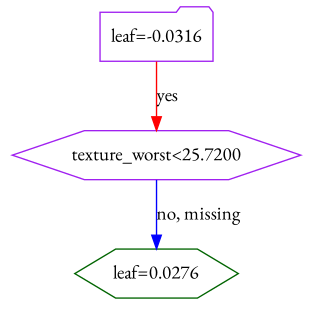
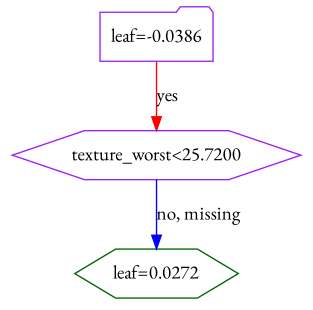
(157, 37) -> (157, 37)
(157, 274) -> (157, 274)
